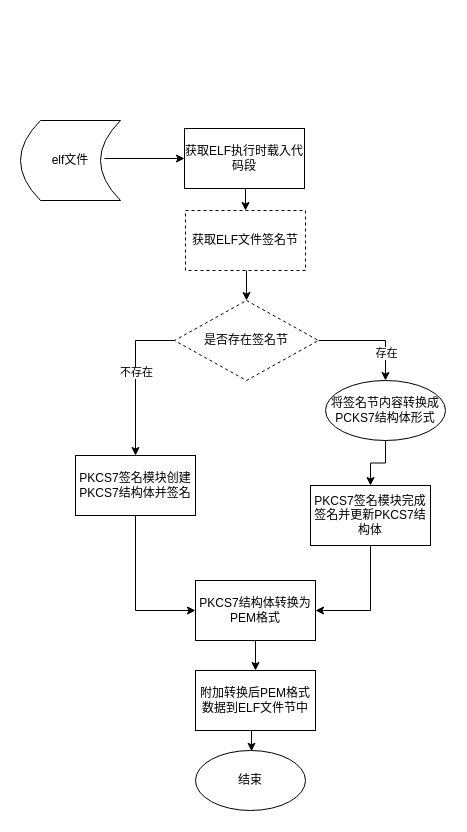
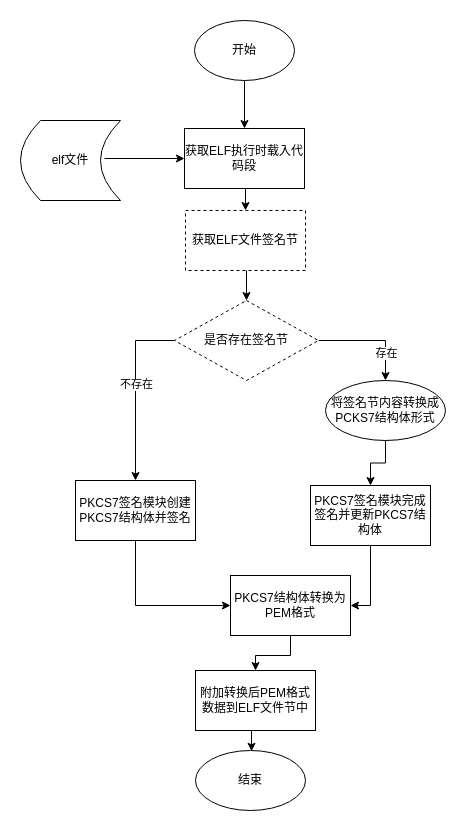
none -> (245, 51)
none -> (245, 101)
(136, 486) -> (136, 511)
(256, 611) -> (291, 606)
